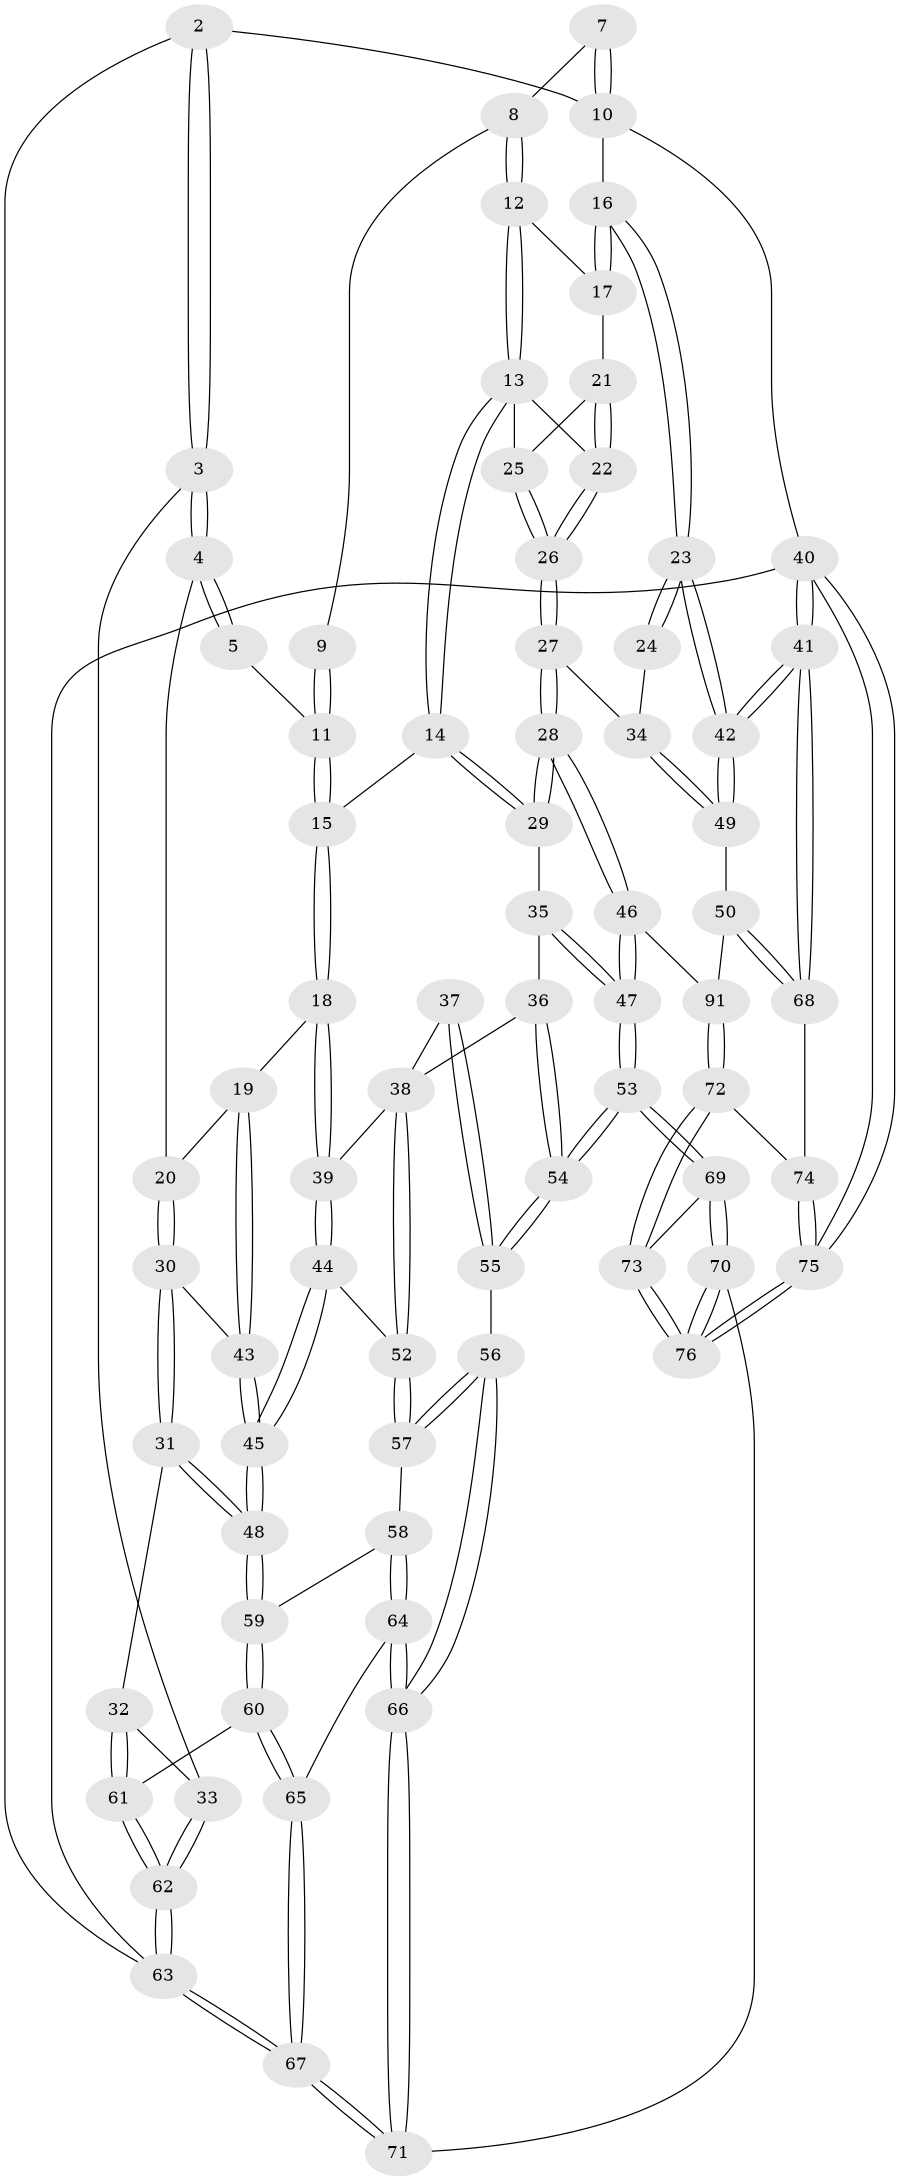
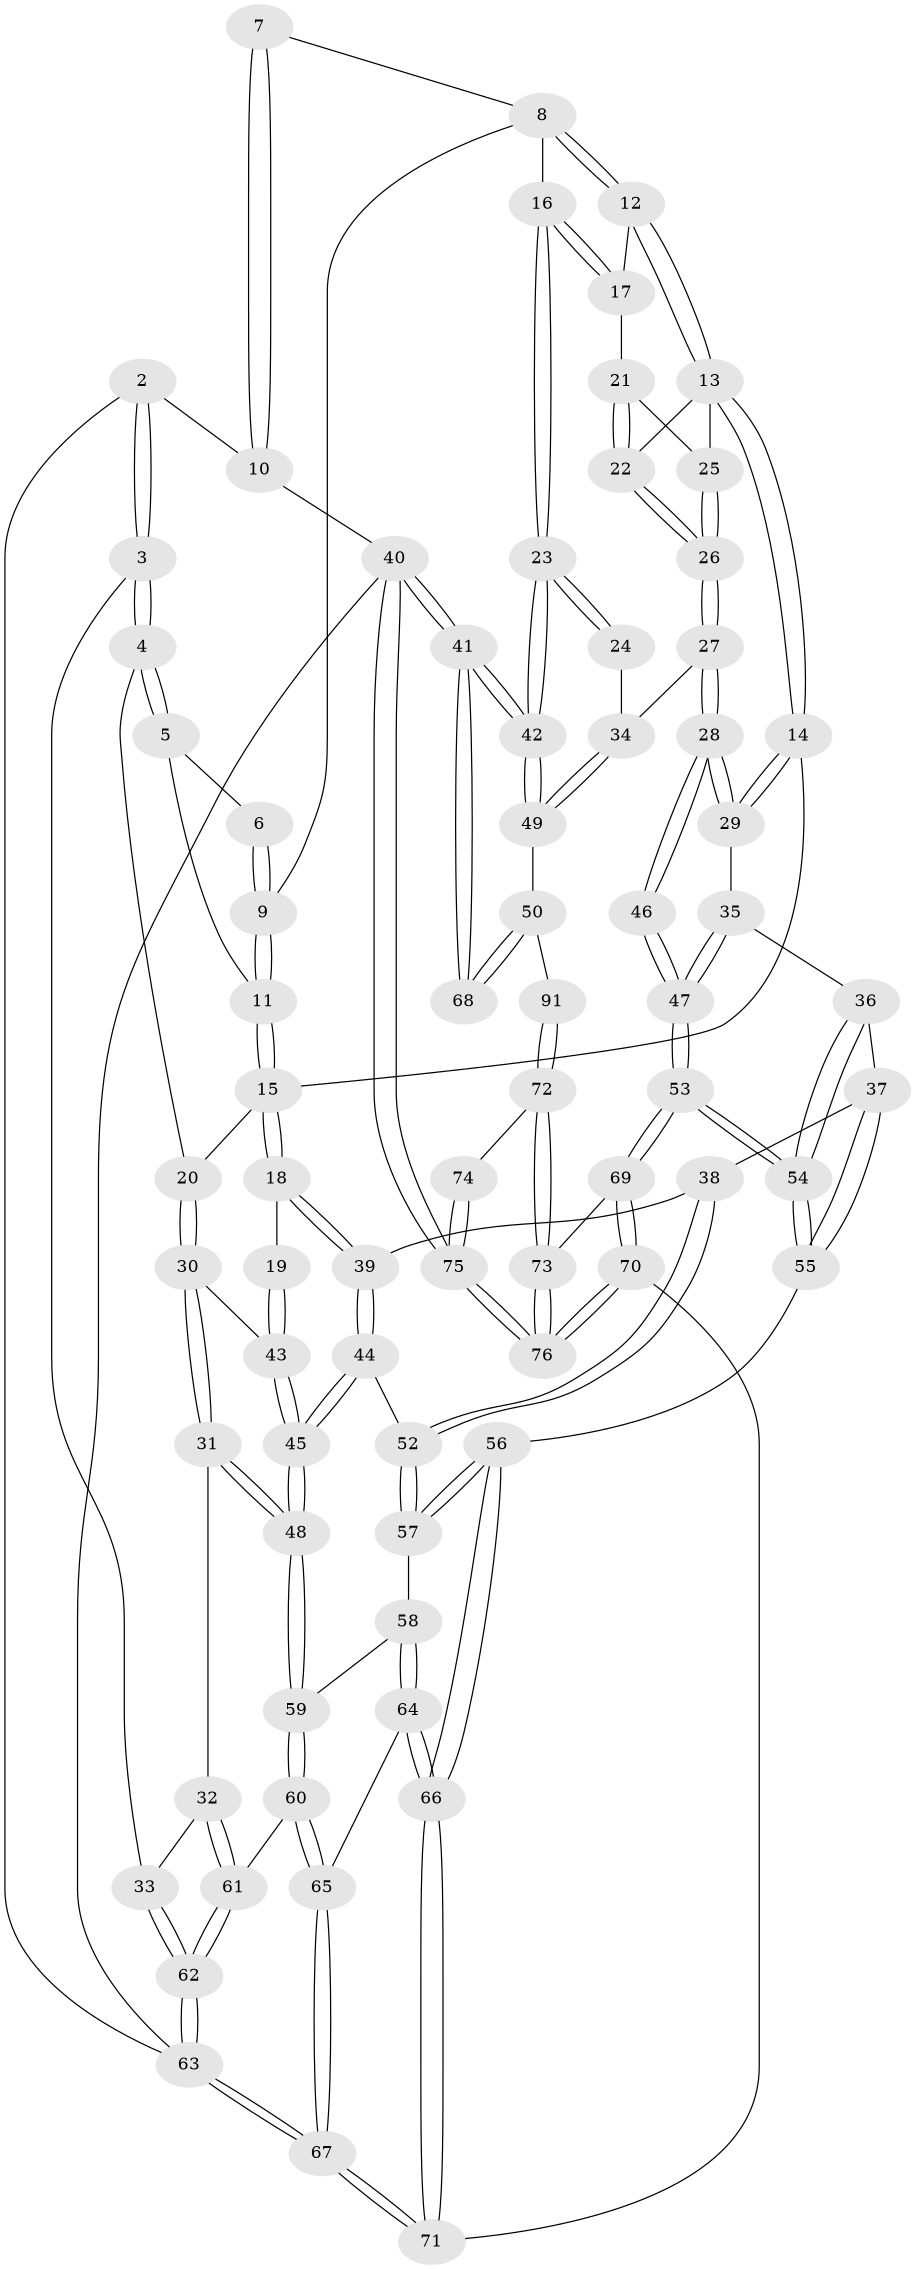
(603, 160) -> (543, 160)
none -> (260, 824)
(672, 957) -> none
(472, 1045) -> (872, 1046)
(805, 1090) -> none
(205, 1135) -> (228, 1135)
